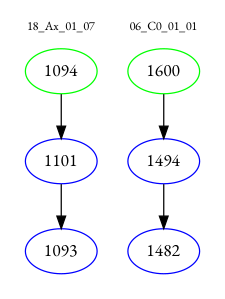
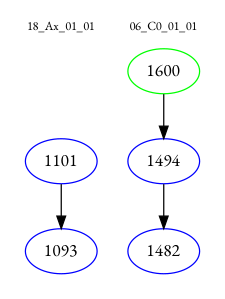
(61, 27) -> (61, 27)
(61, 71) -> none
